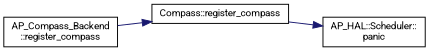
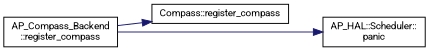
(301, 23) -> (215, 32)
